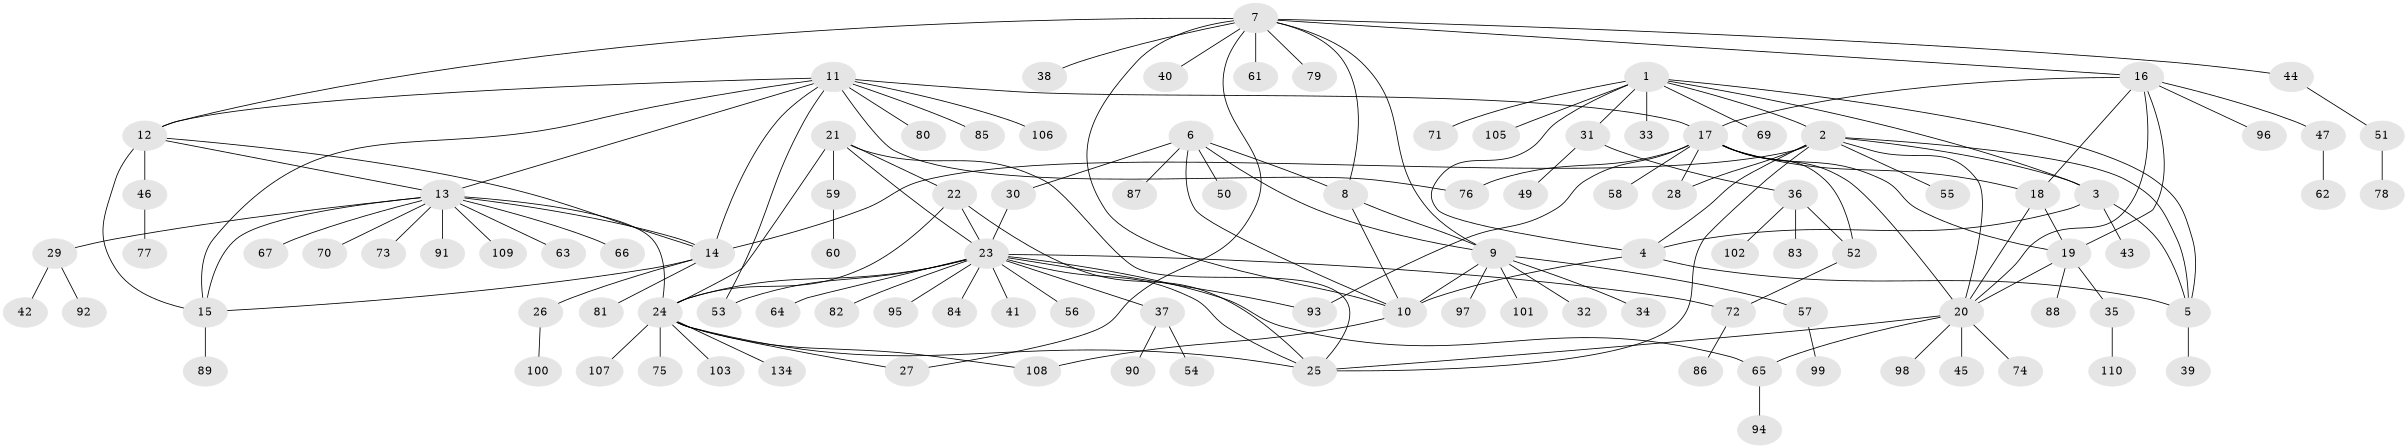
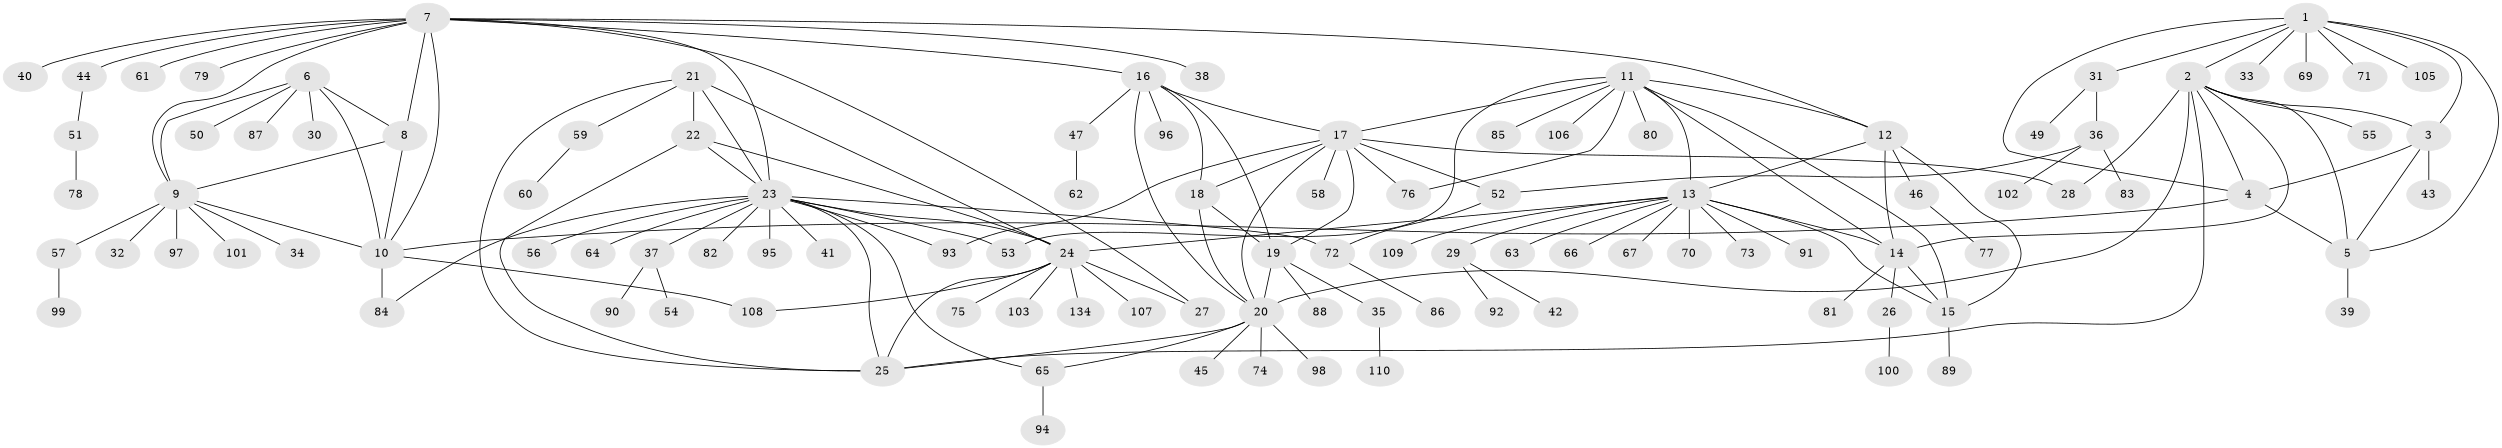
(1001, 222) -> (720, 61)
none -> (382, 283)
